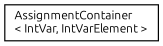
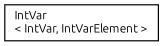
(82, 23) -> (82, 23)
